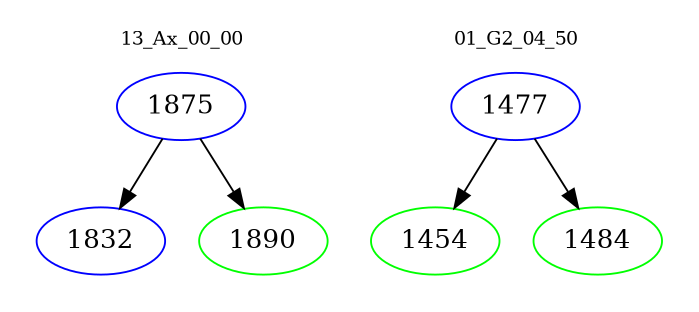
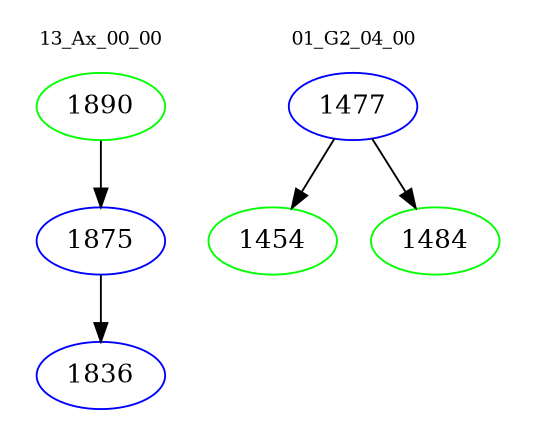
(517, 40) -> (354, 40)
(217, 165) -> (101, 165)
(101, 241) -> (101, 375)
